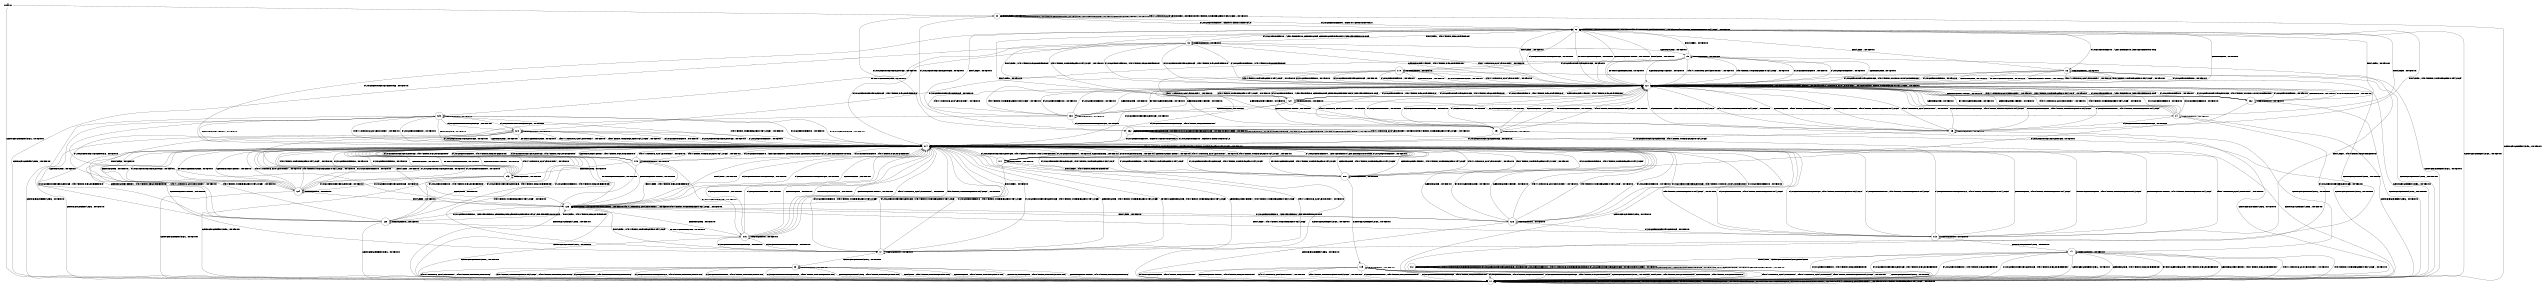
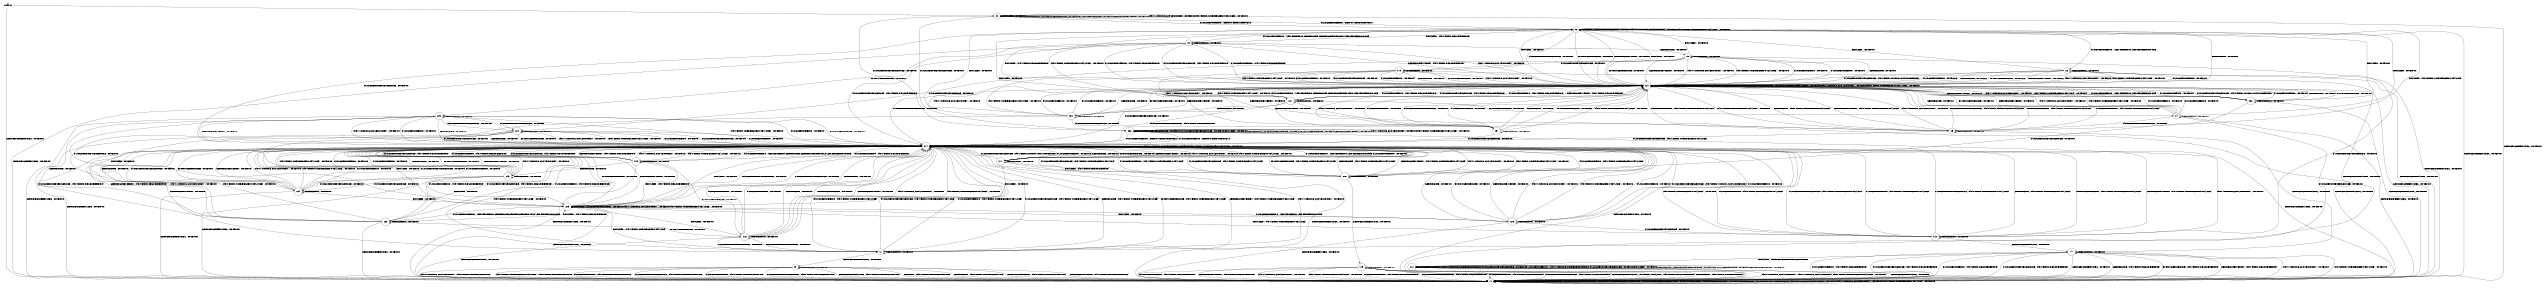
none -> (1102, 78)
(2355, 154) -> (2355, 154)
(702, 222) -> (702, 222)
(2346, 252) -> none
